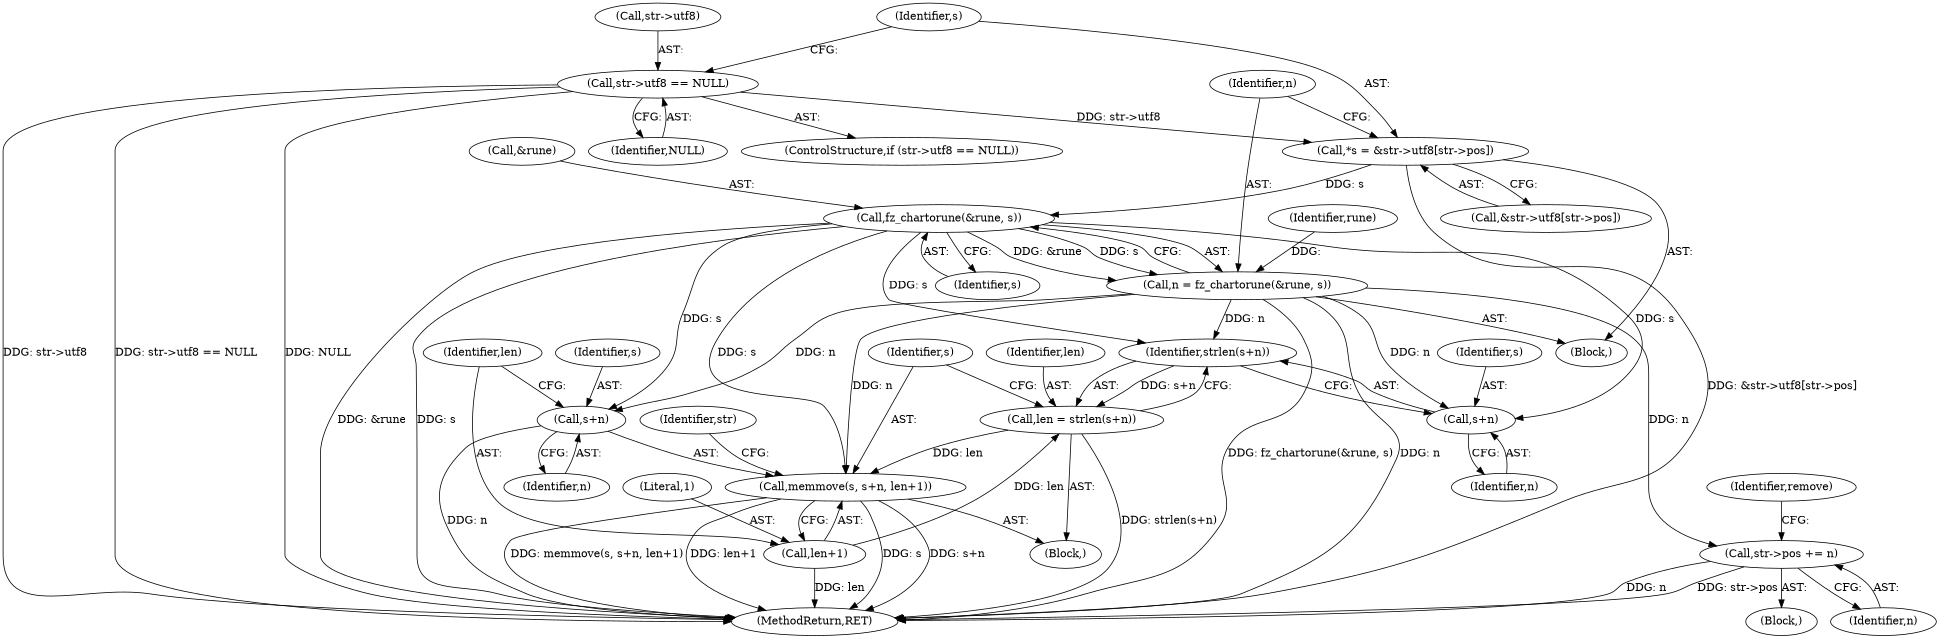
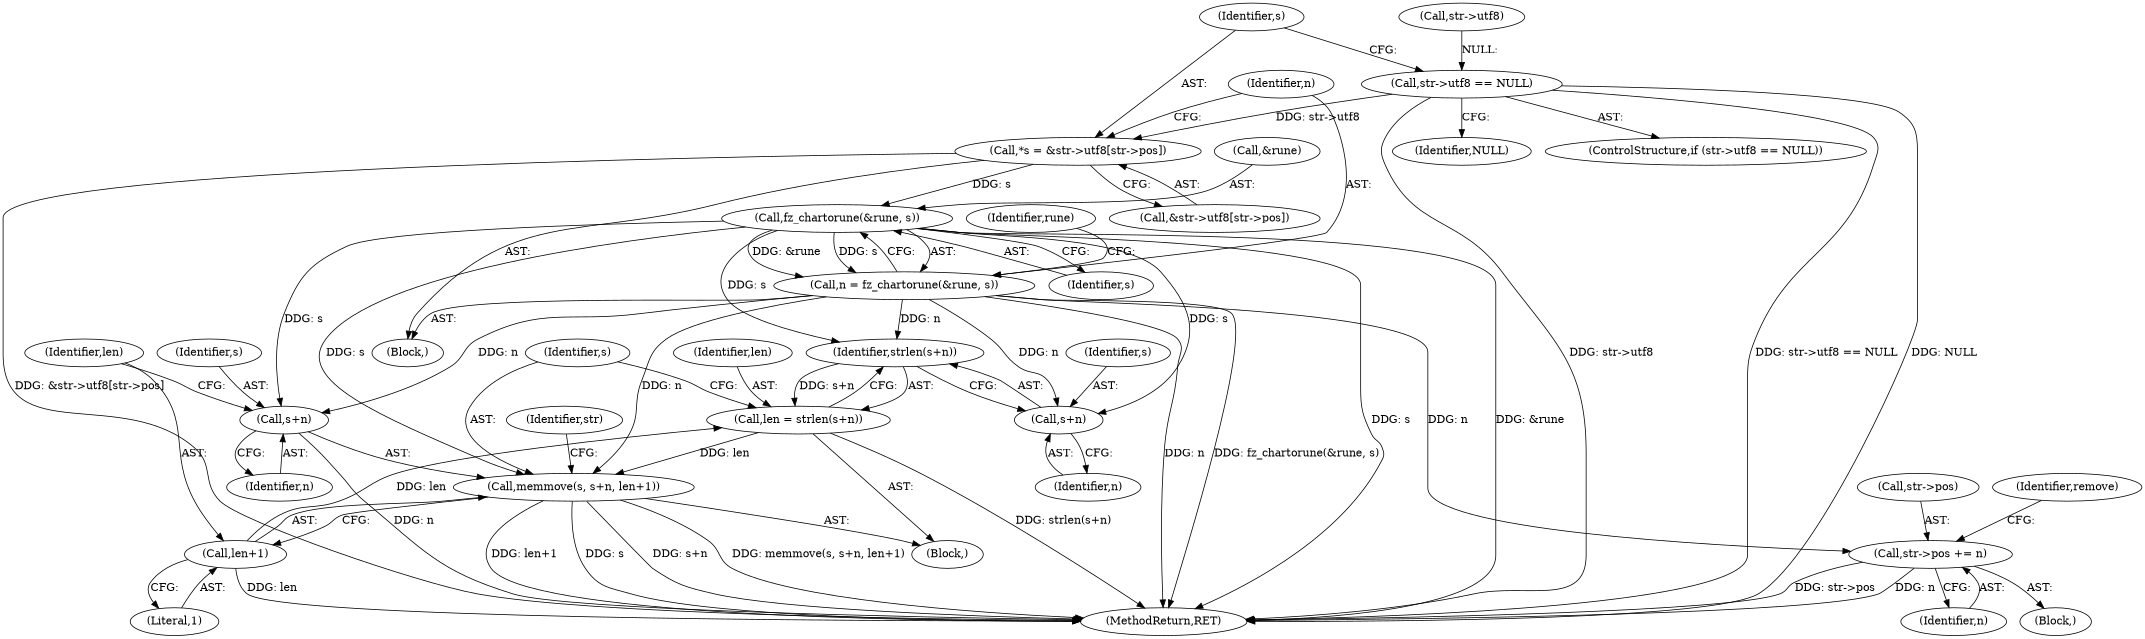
(673, 51) -> (1482, 51)
(666, 122) -> none
(1308, 252) -> (1123, 252)
none -> (1918, 487)
none -> (158, 574)
